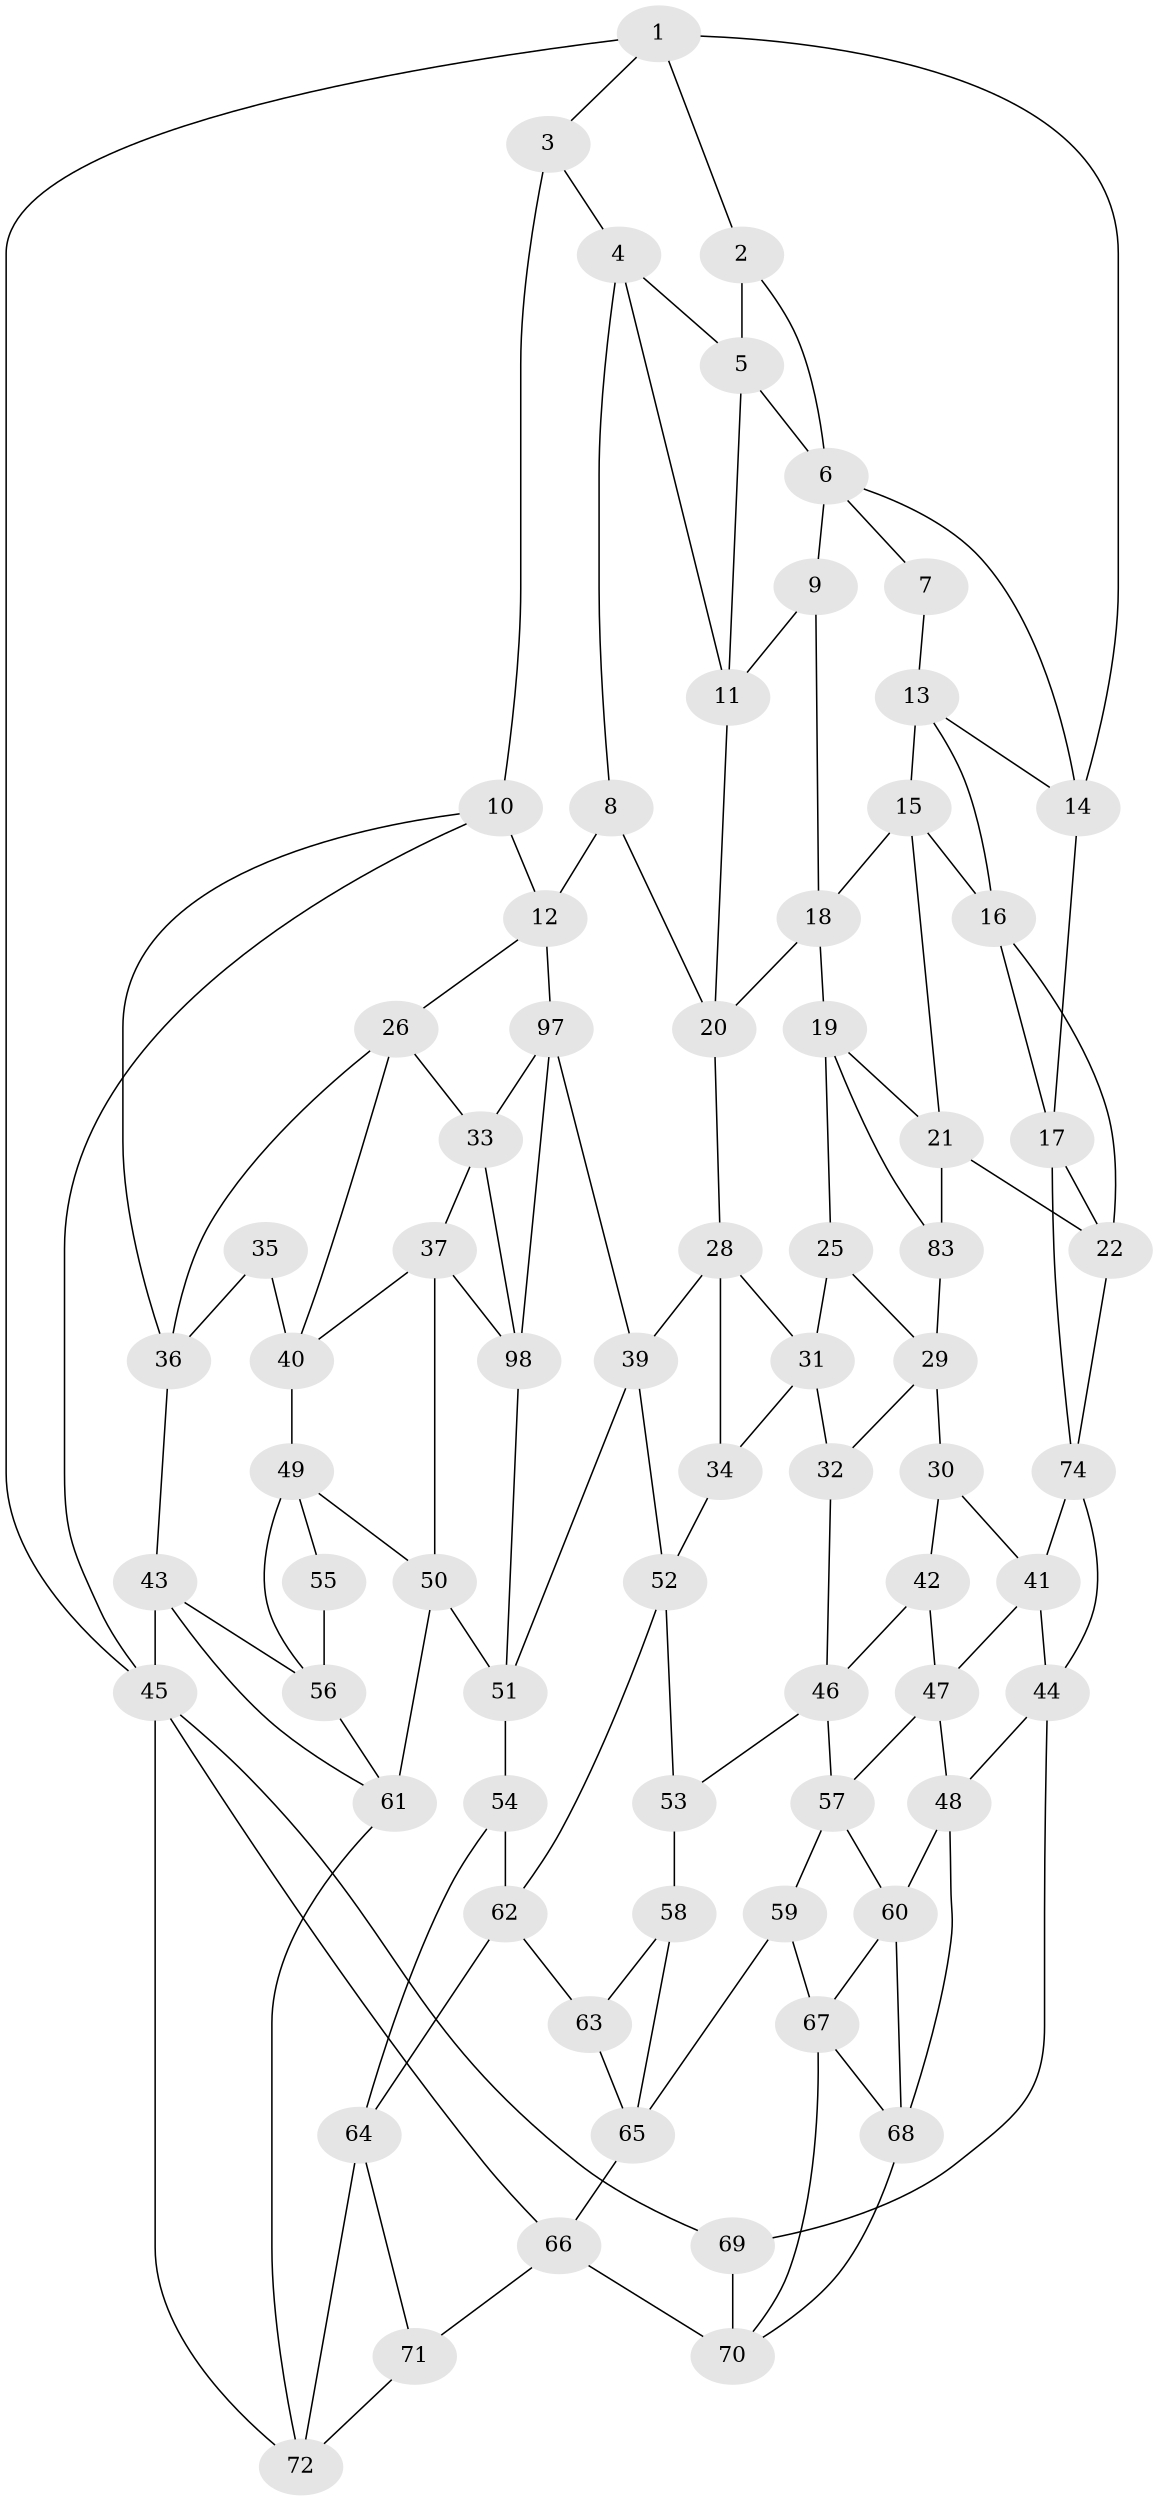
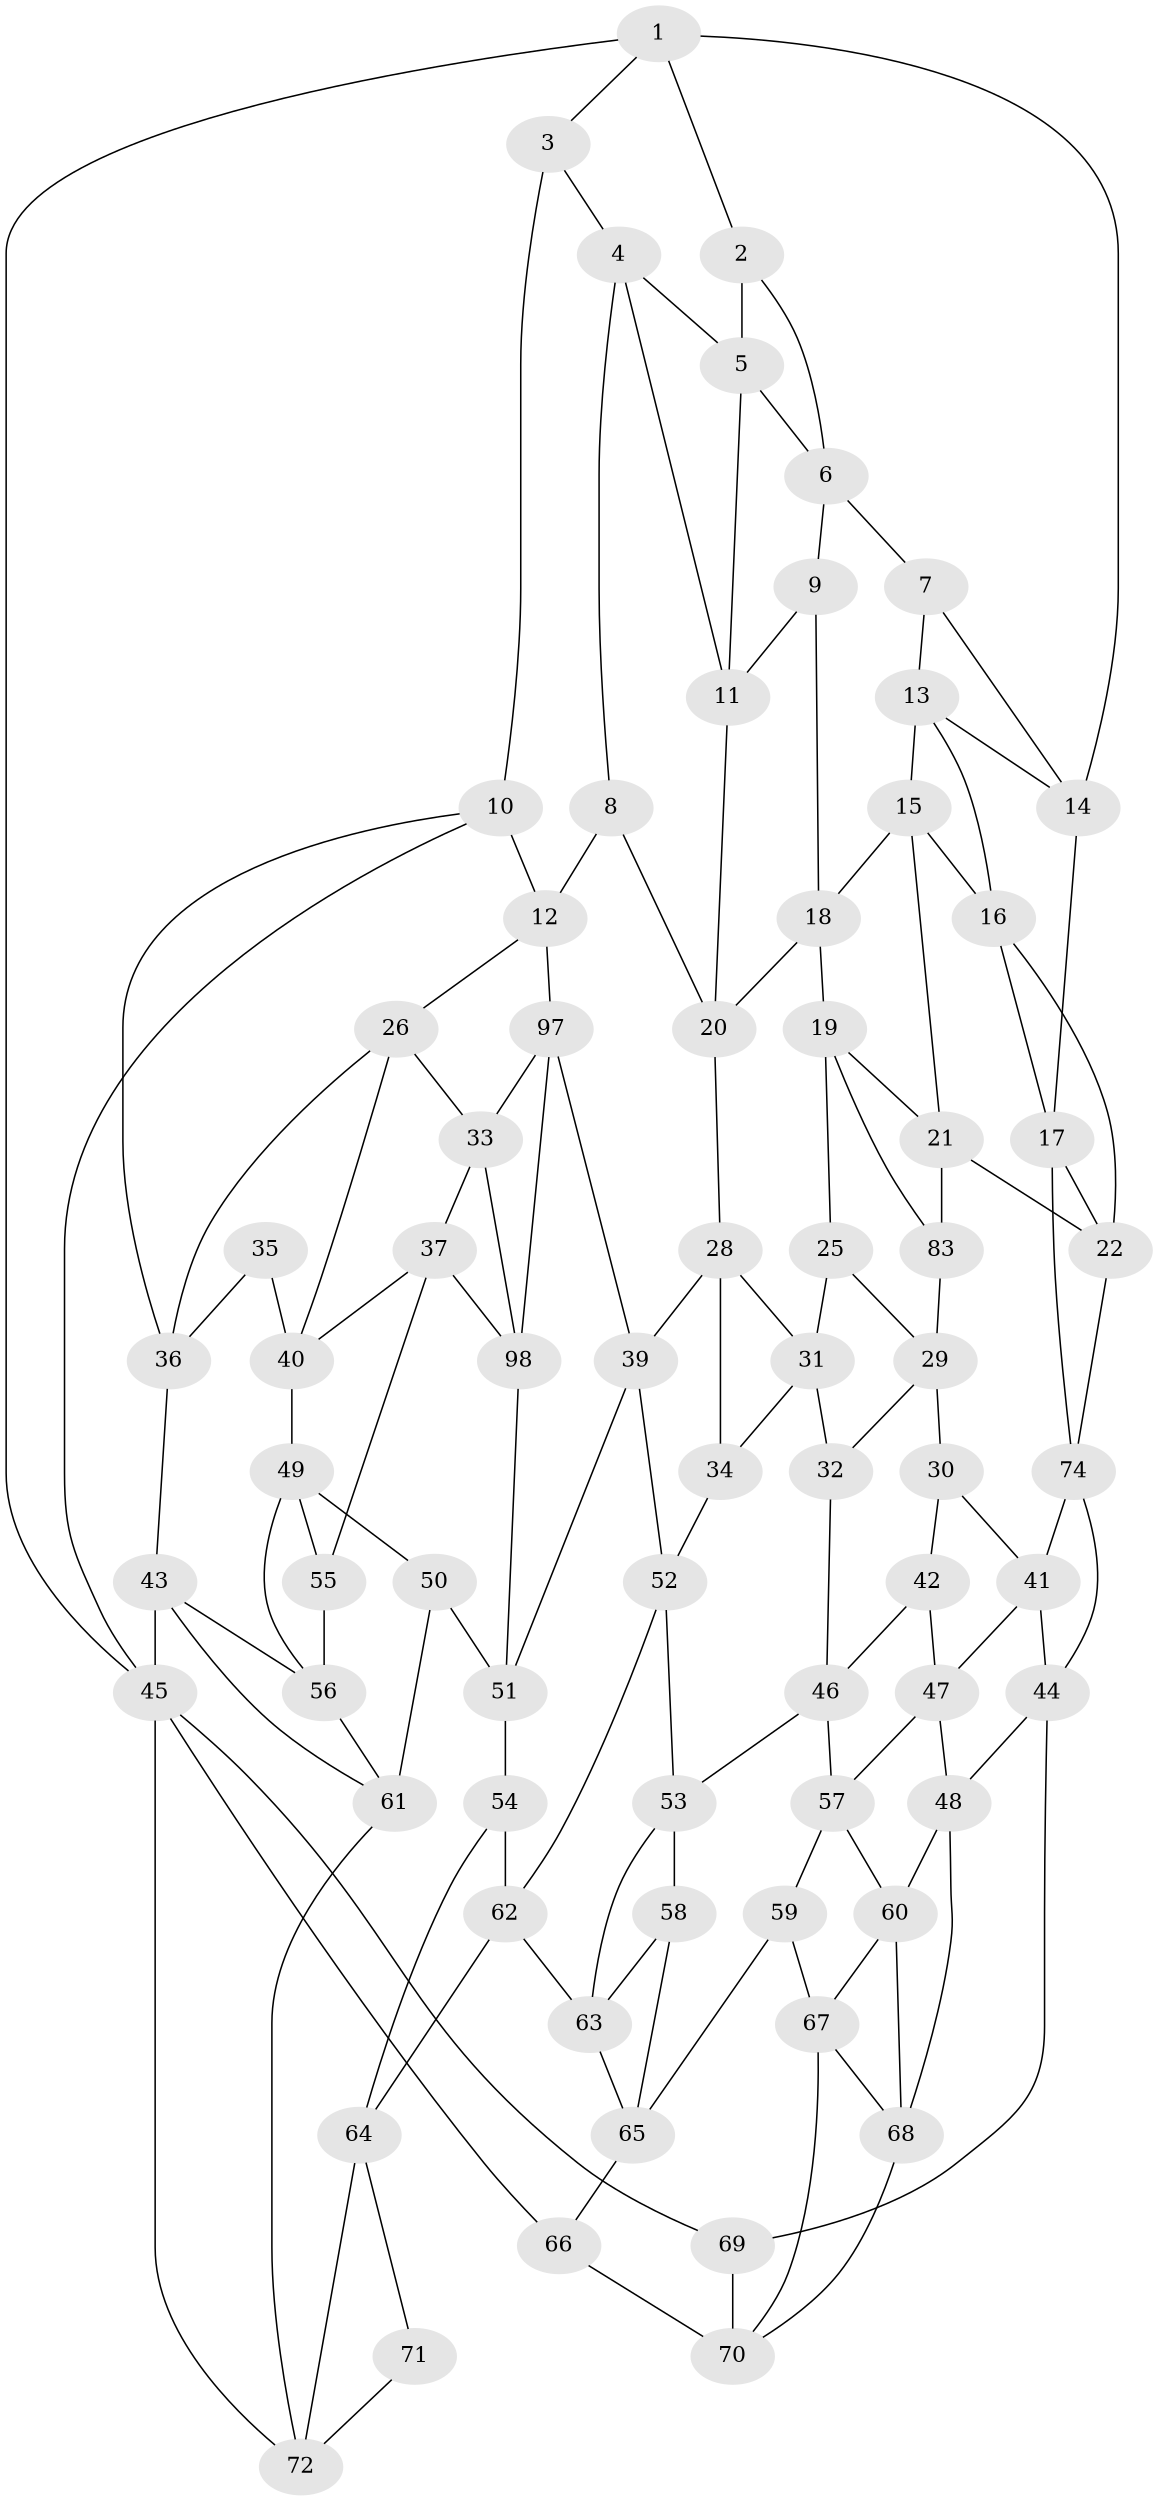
(1012, 601) -> (1002, 697)
(435, 1416) -> (379, 1416)
none -> (611, 1908)
(487, 2301) -> none
